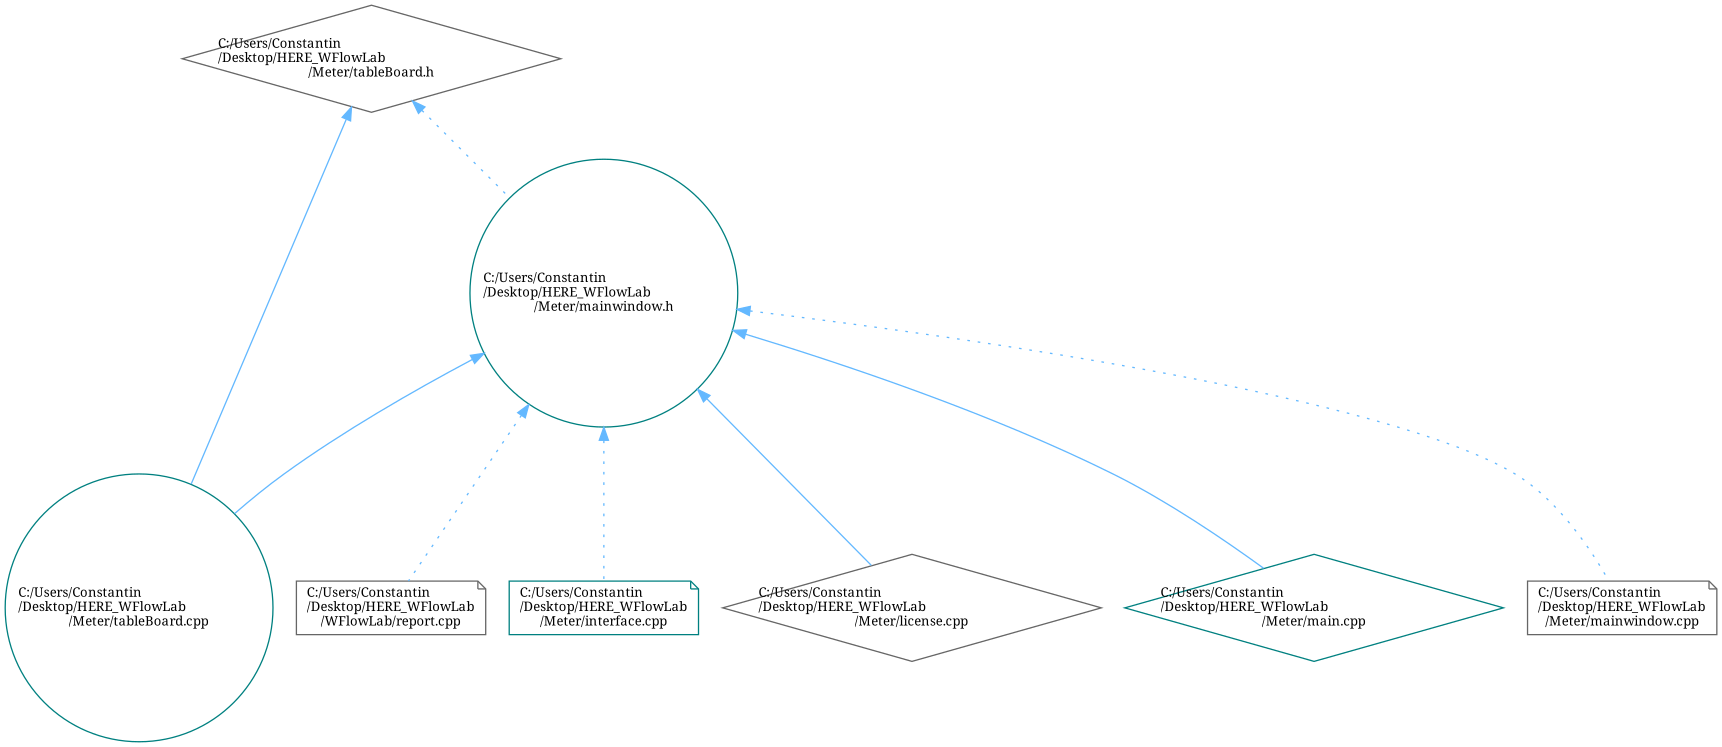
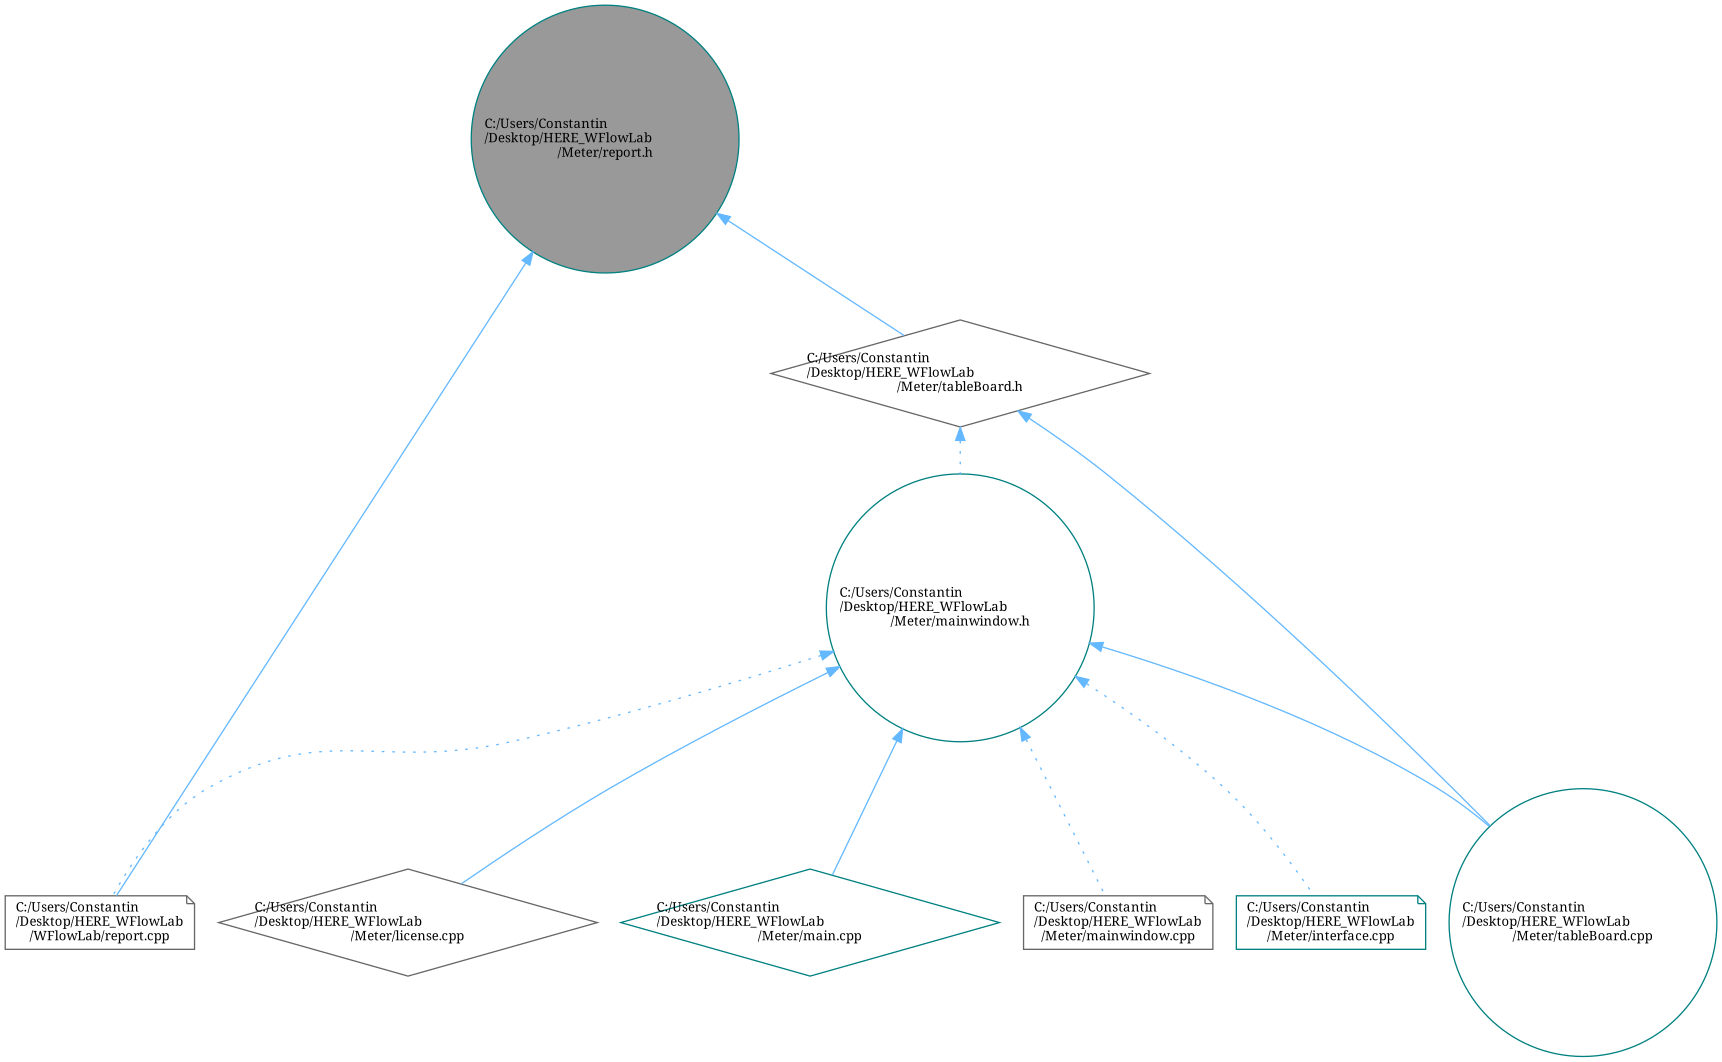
none -> (605, 139)
